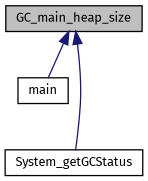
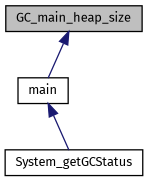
(81, 97) -> (61, 133)
